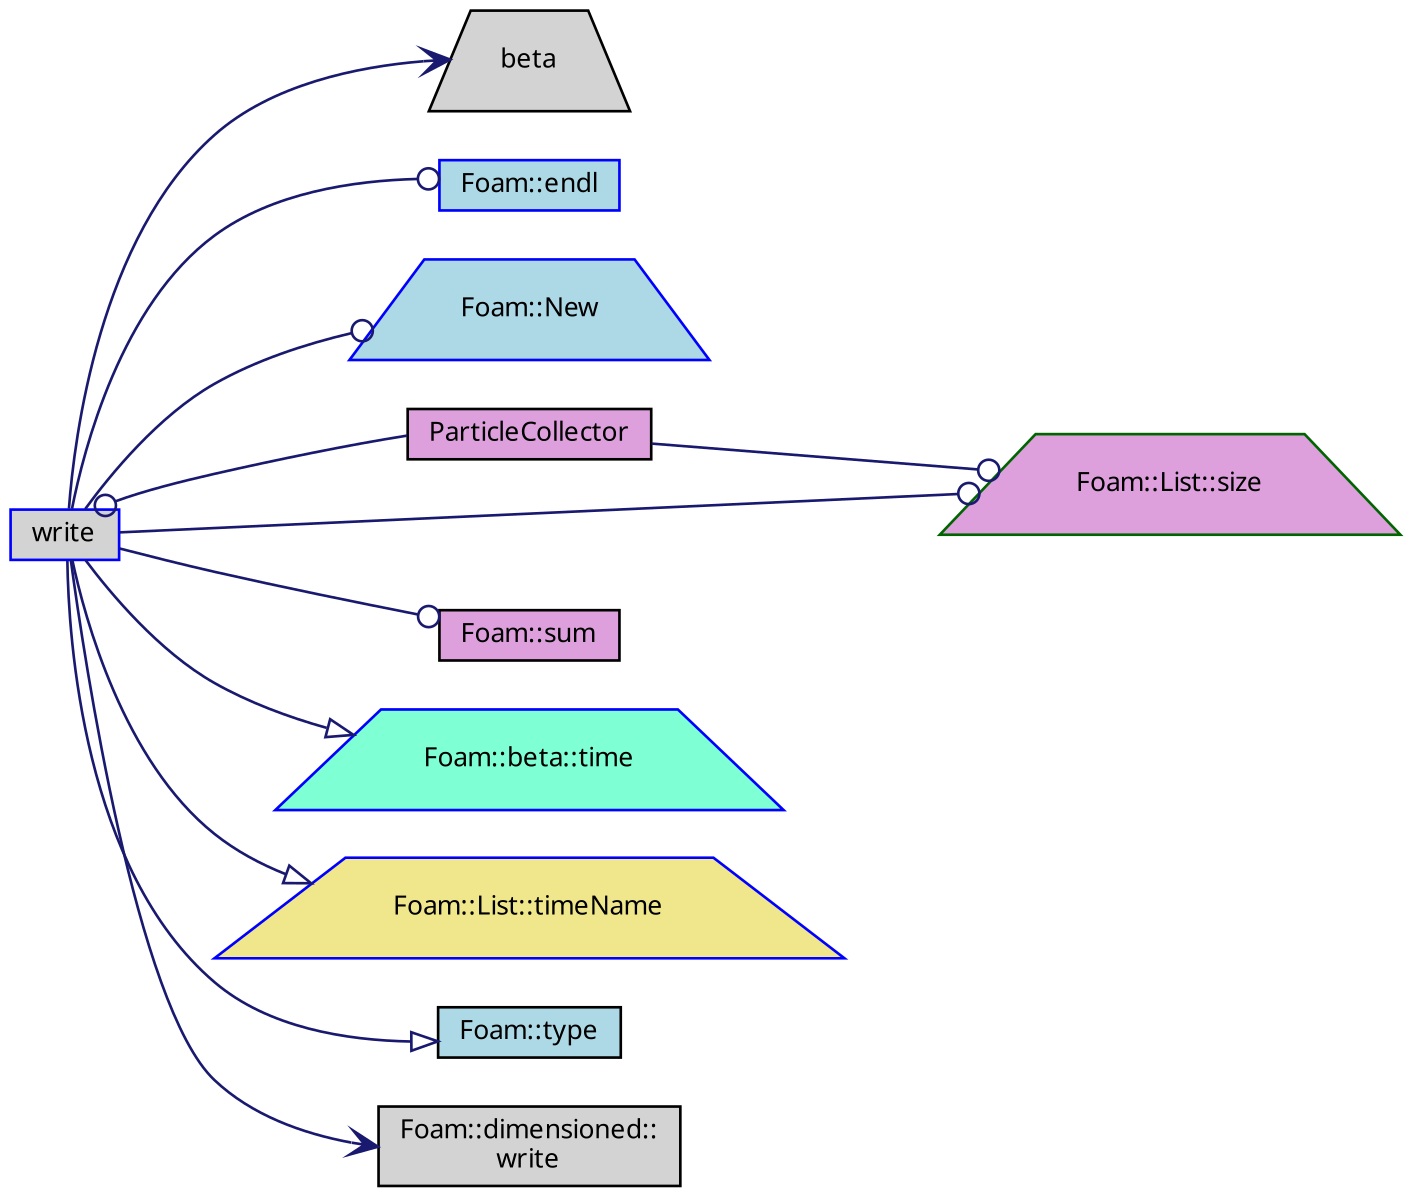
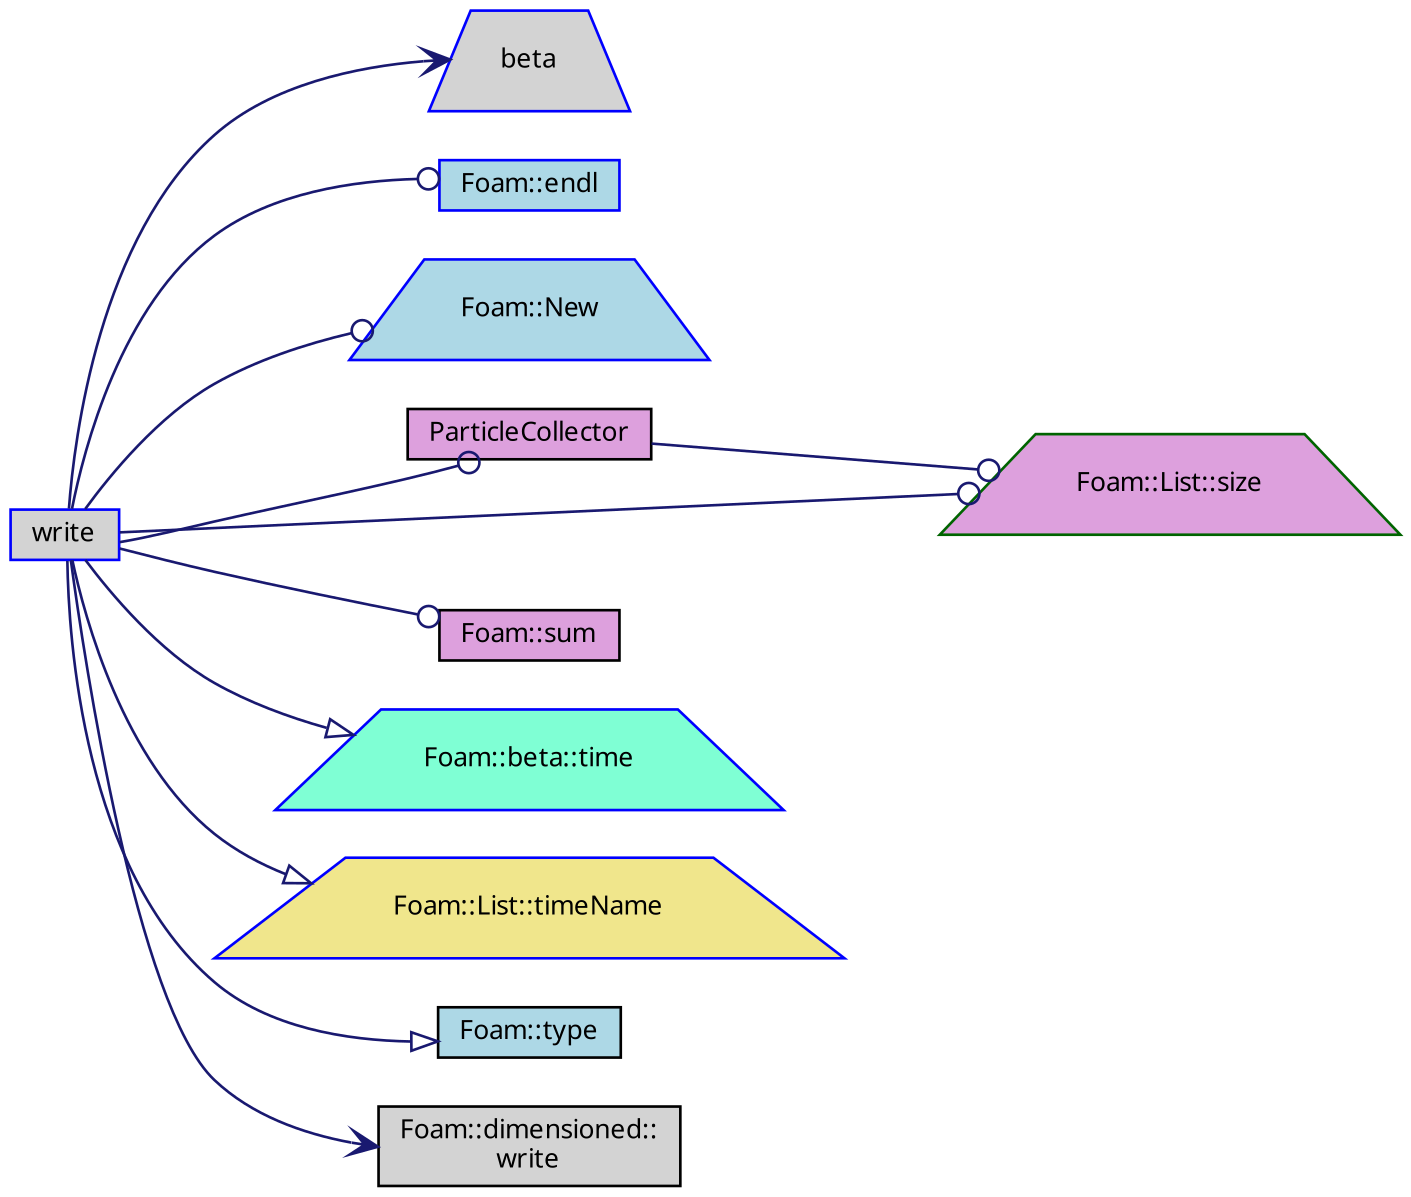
(529, 61) -> (529, 61)
(260, 464) -> (289, 505)
